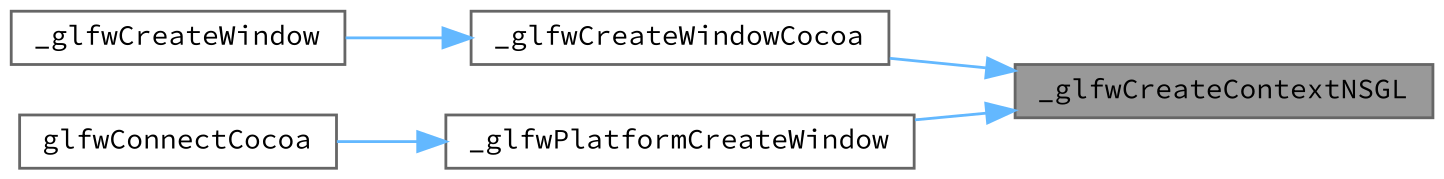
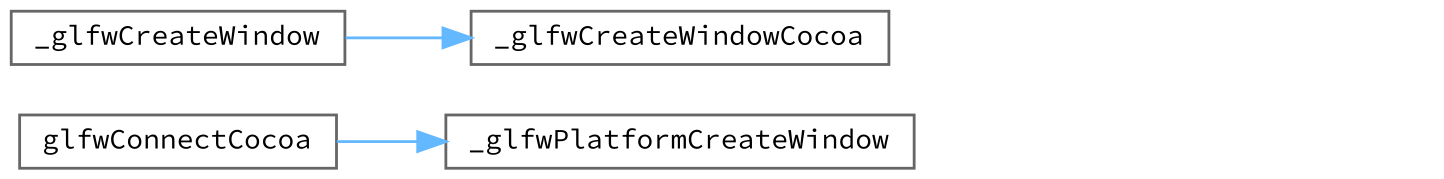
(1224, 91) -> none
